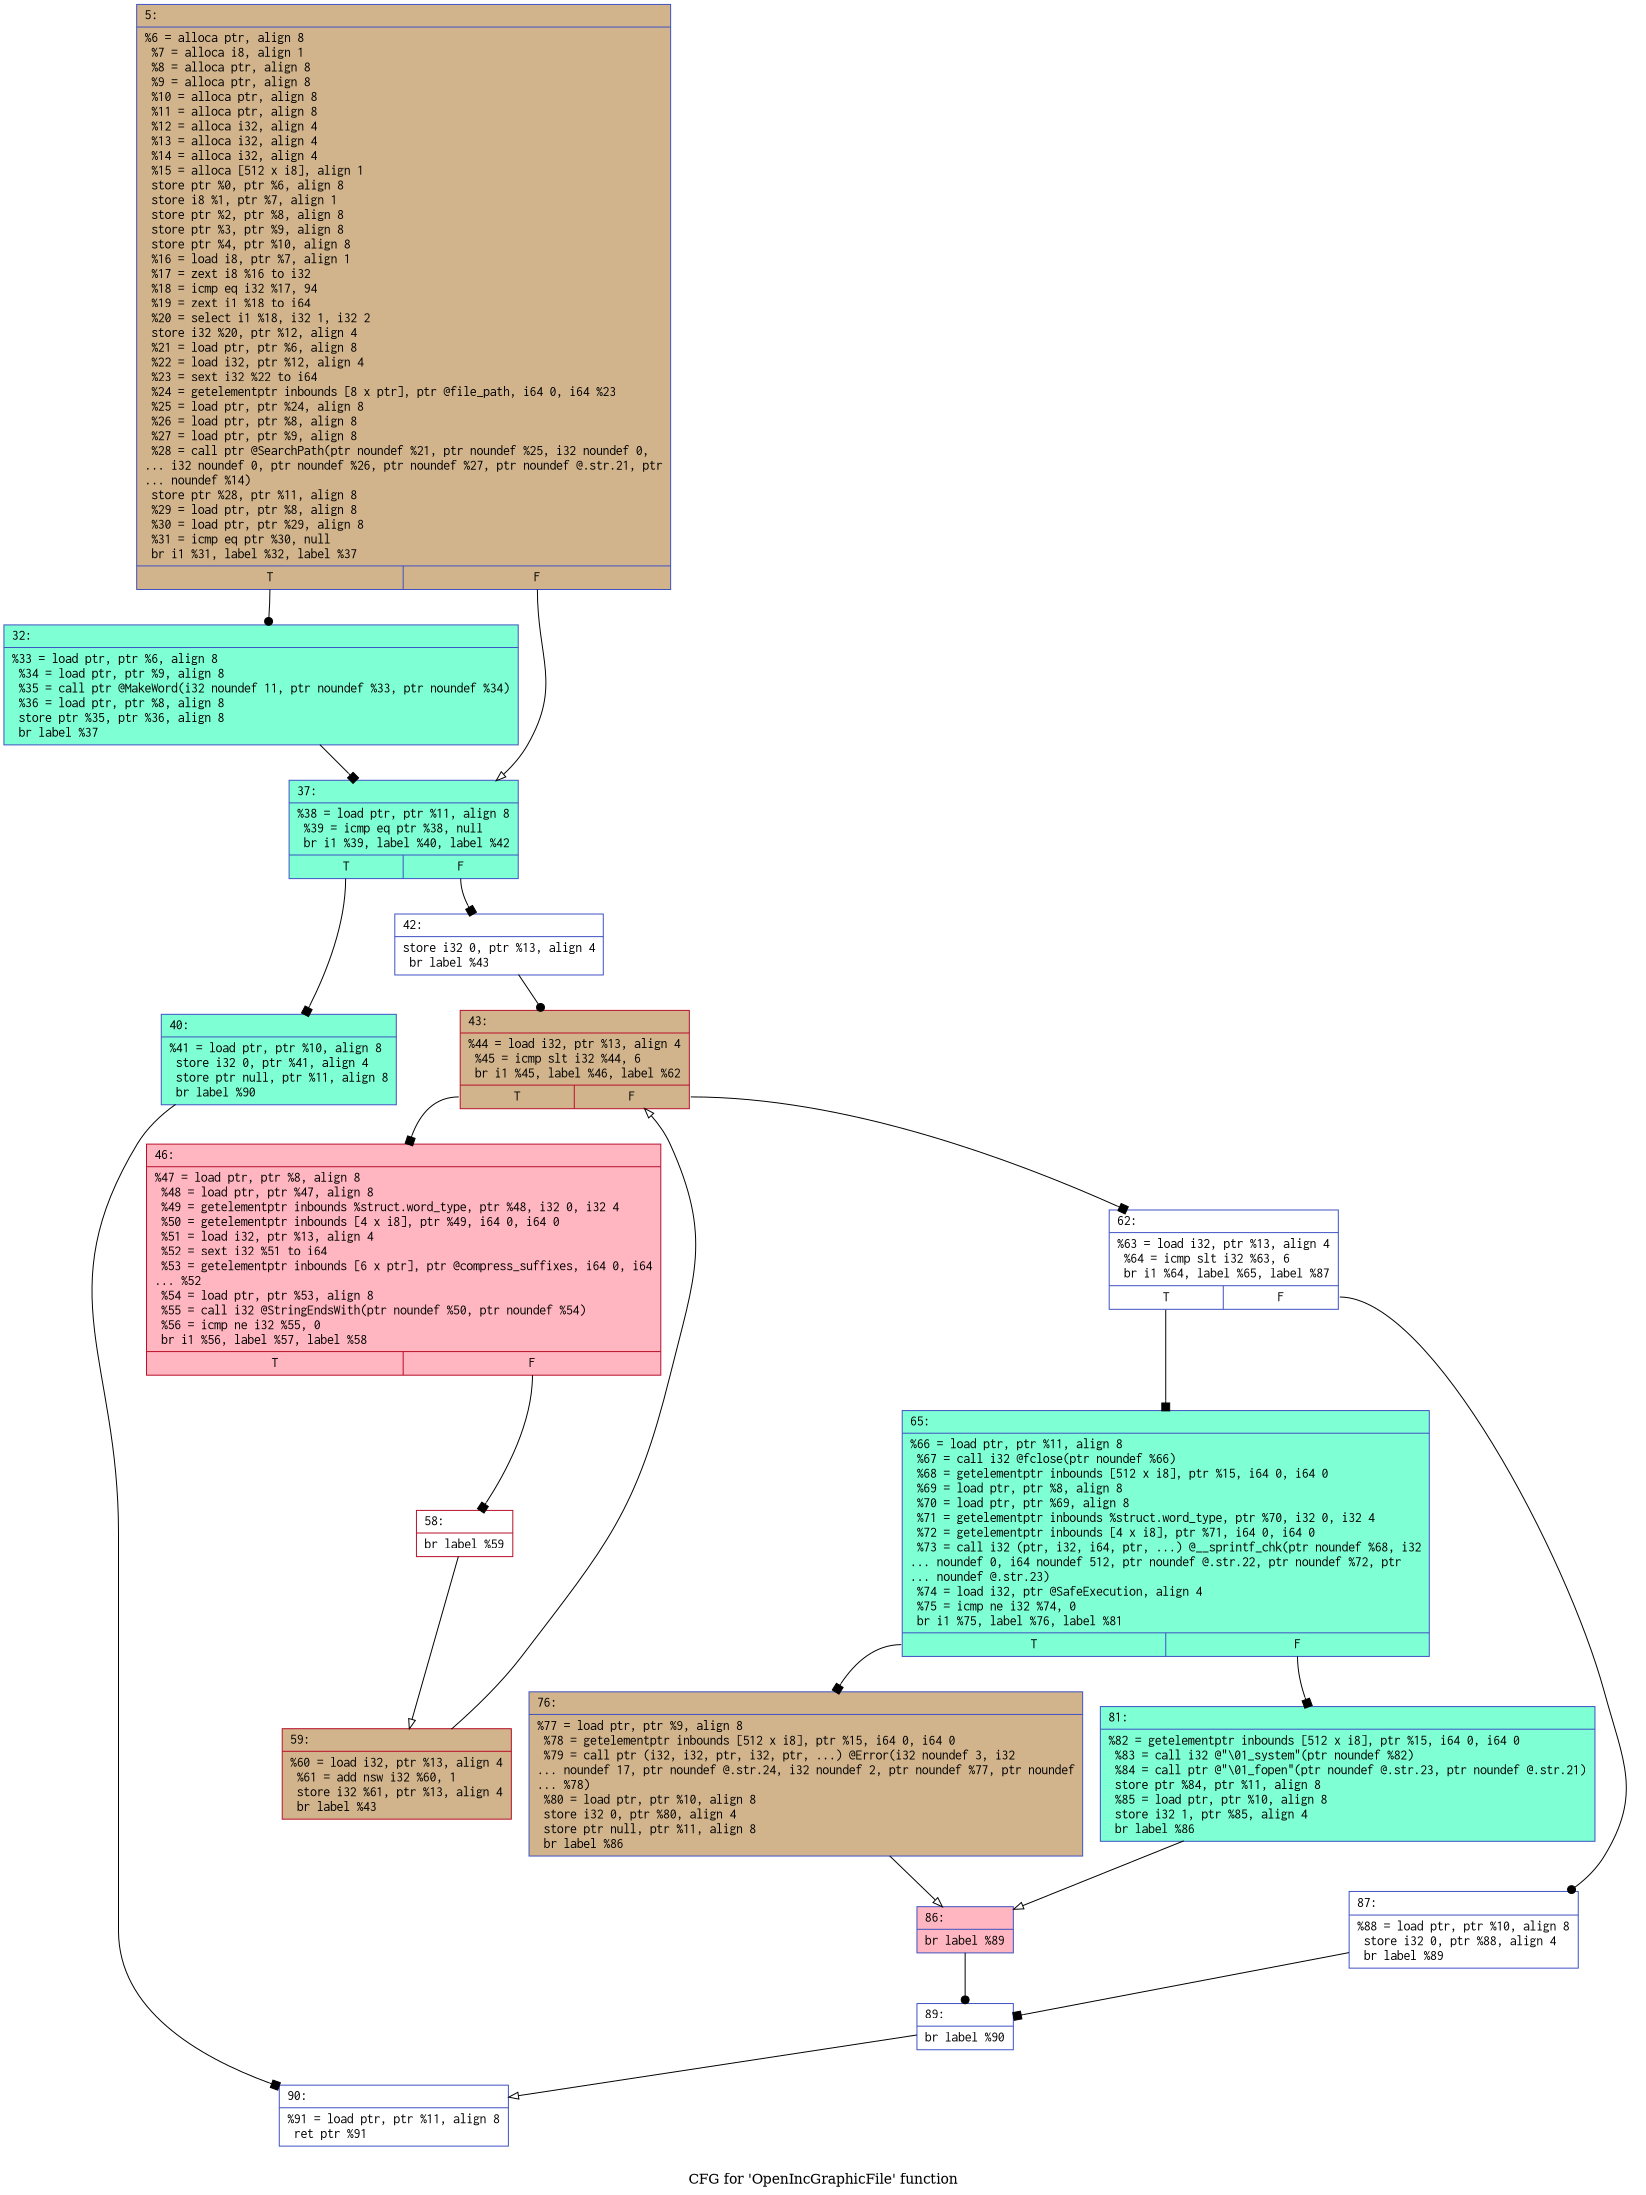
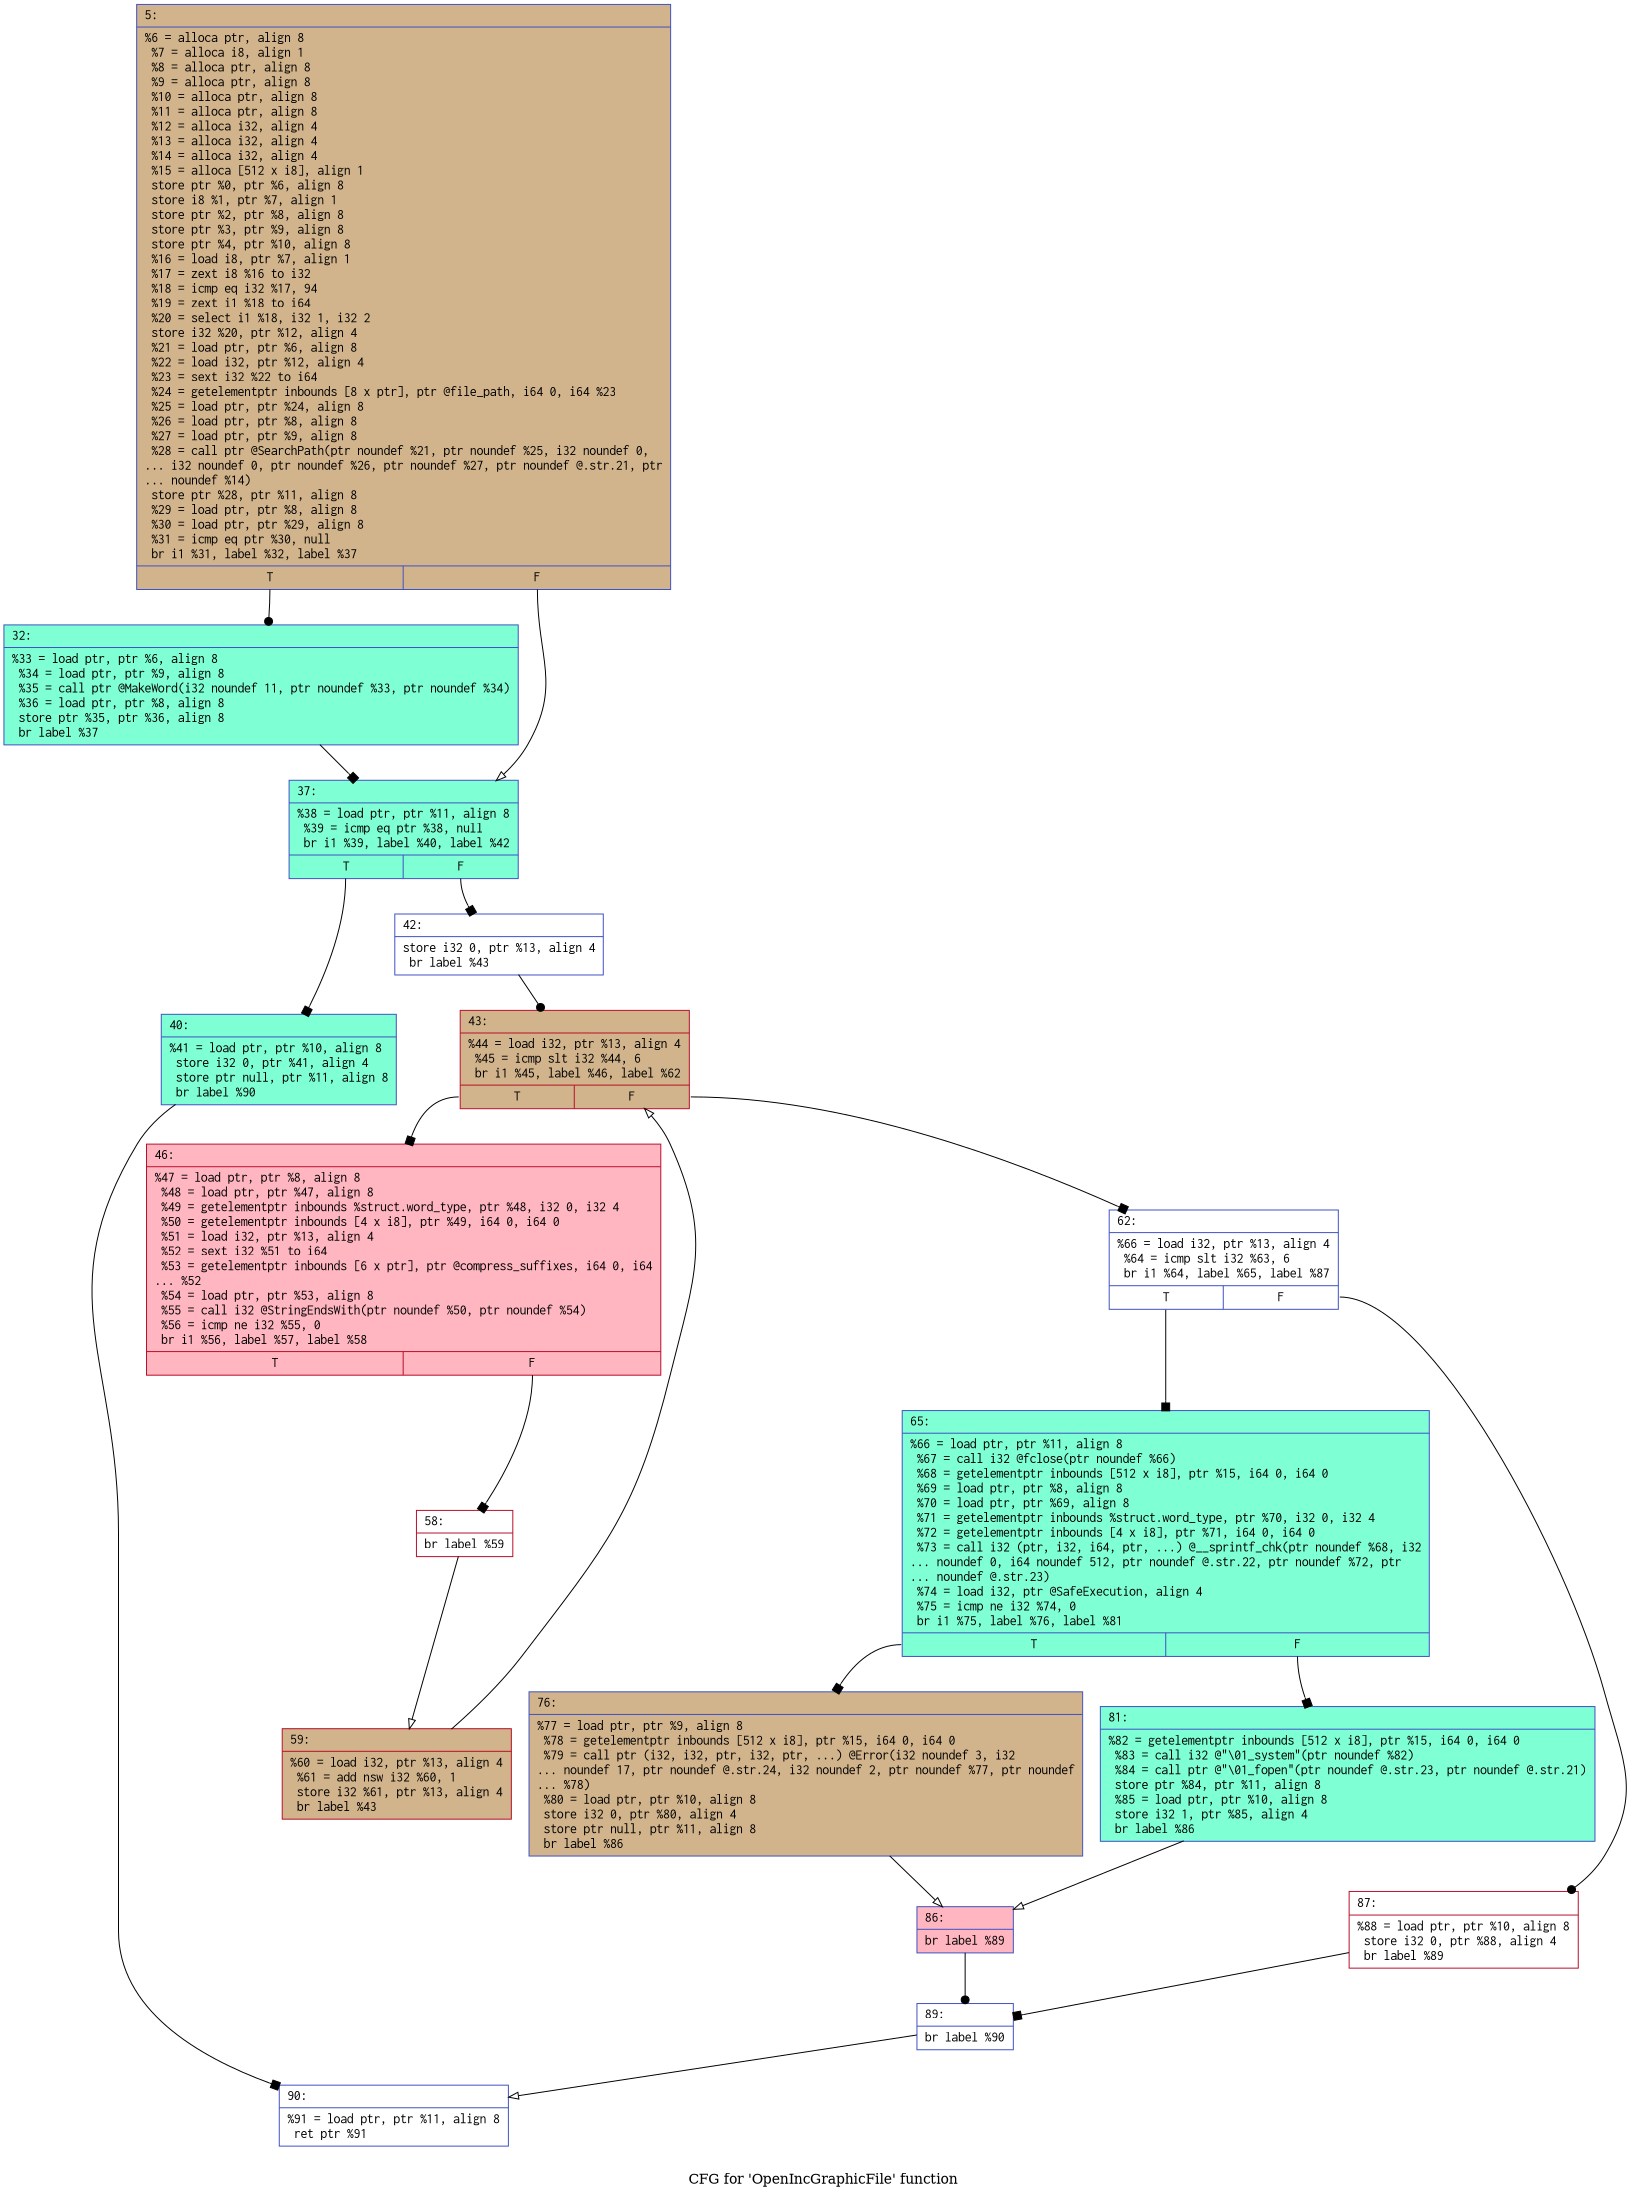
(1224, 1244) -> (1224, 1244)
(1464, 1930) -> (1464, 1930)
